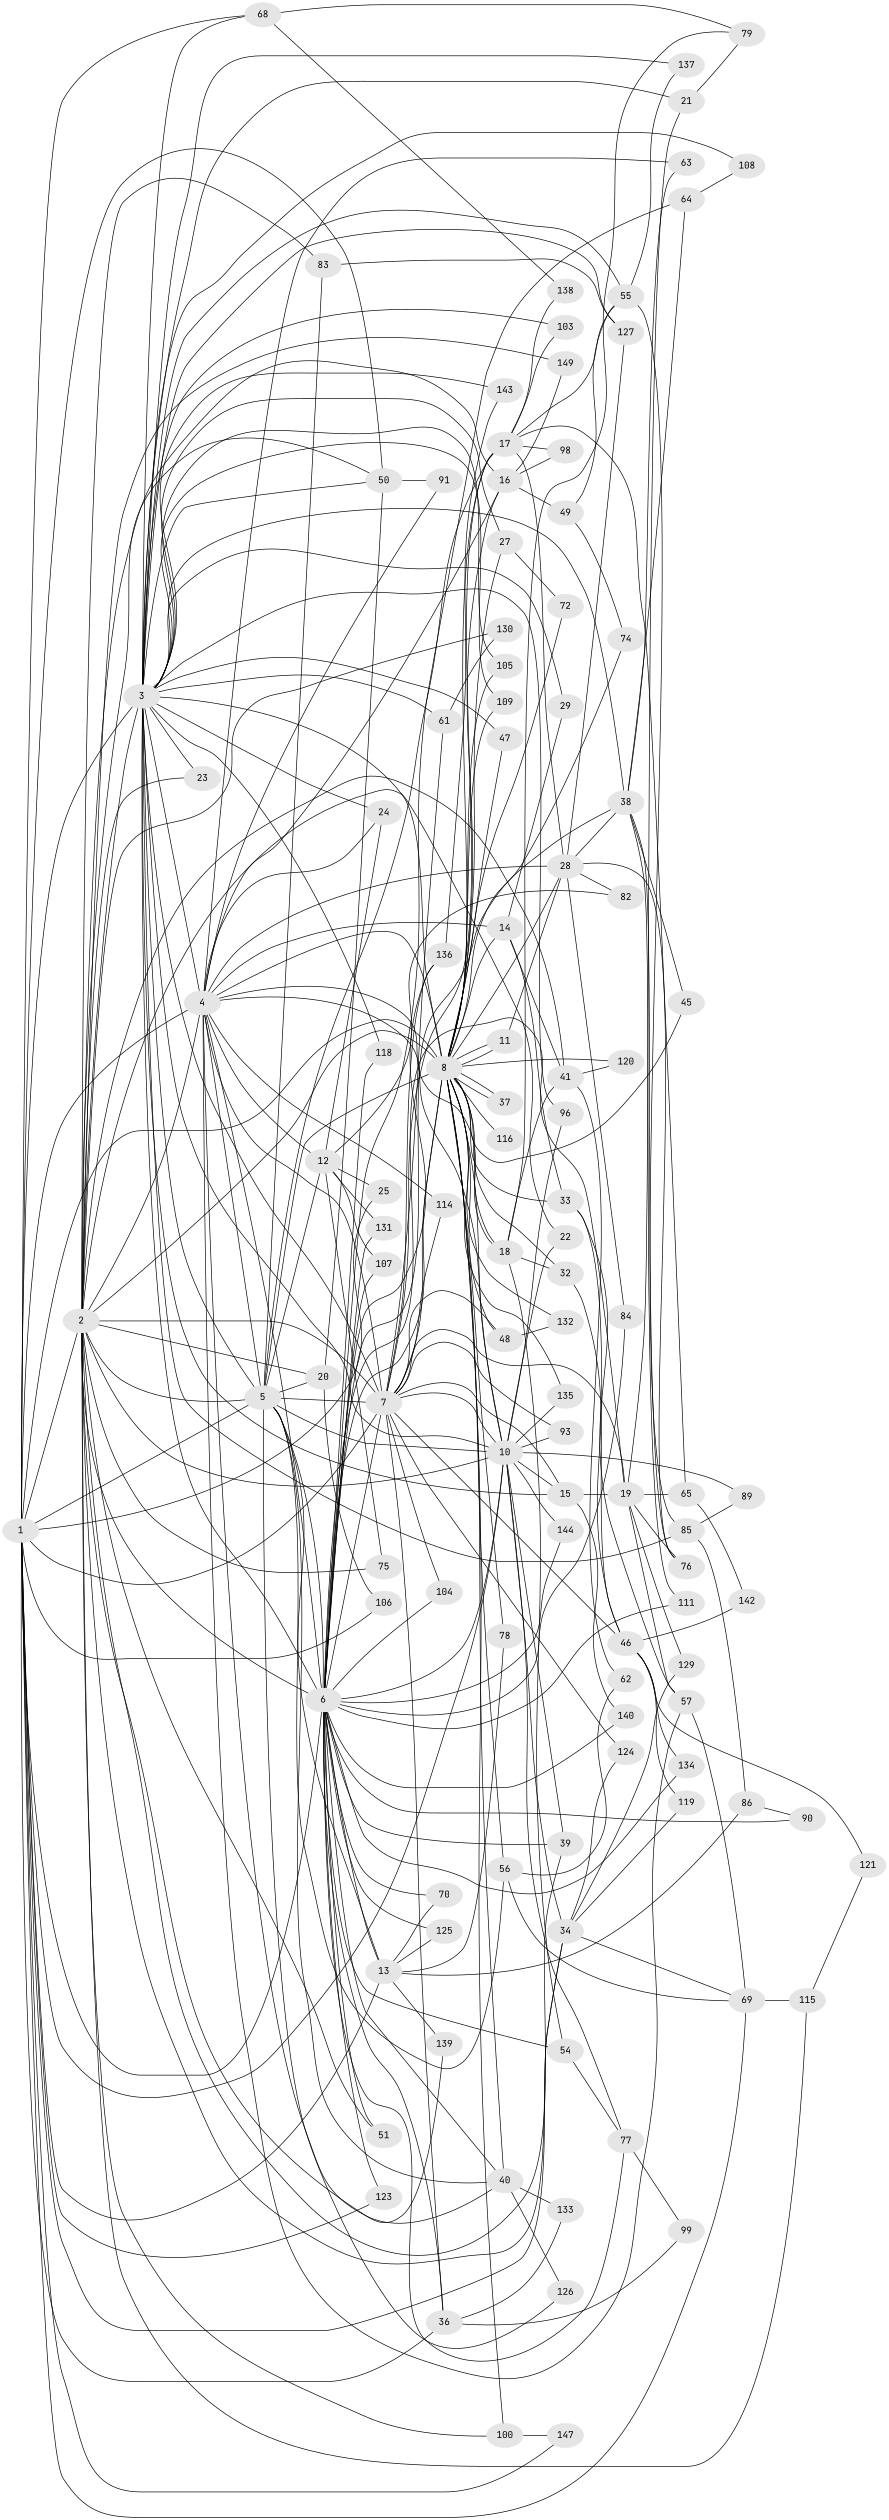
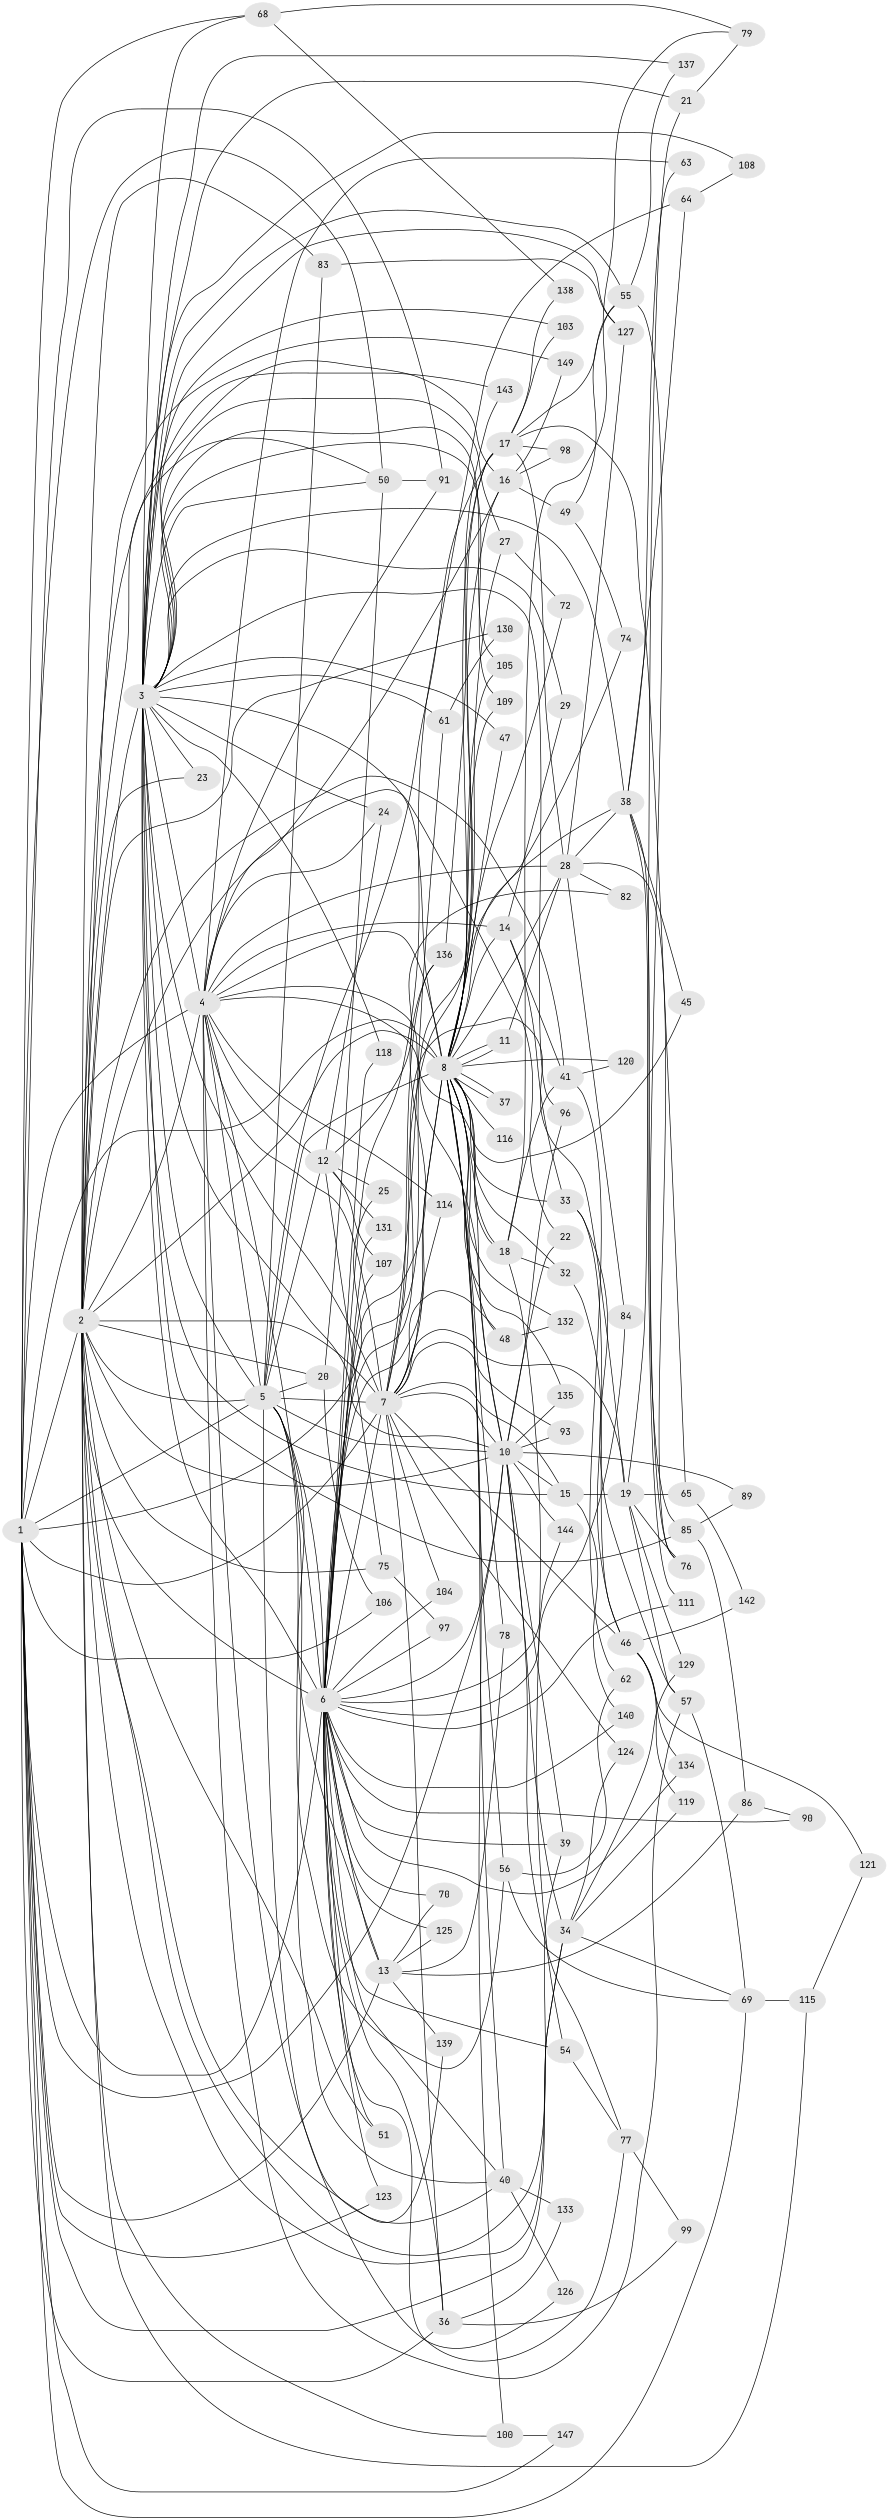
(31, 1081) -> (48, 529)
none -> (444, 1629)
